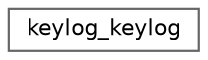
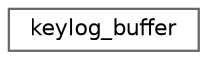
(104, 30) -> (104, 30)
